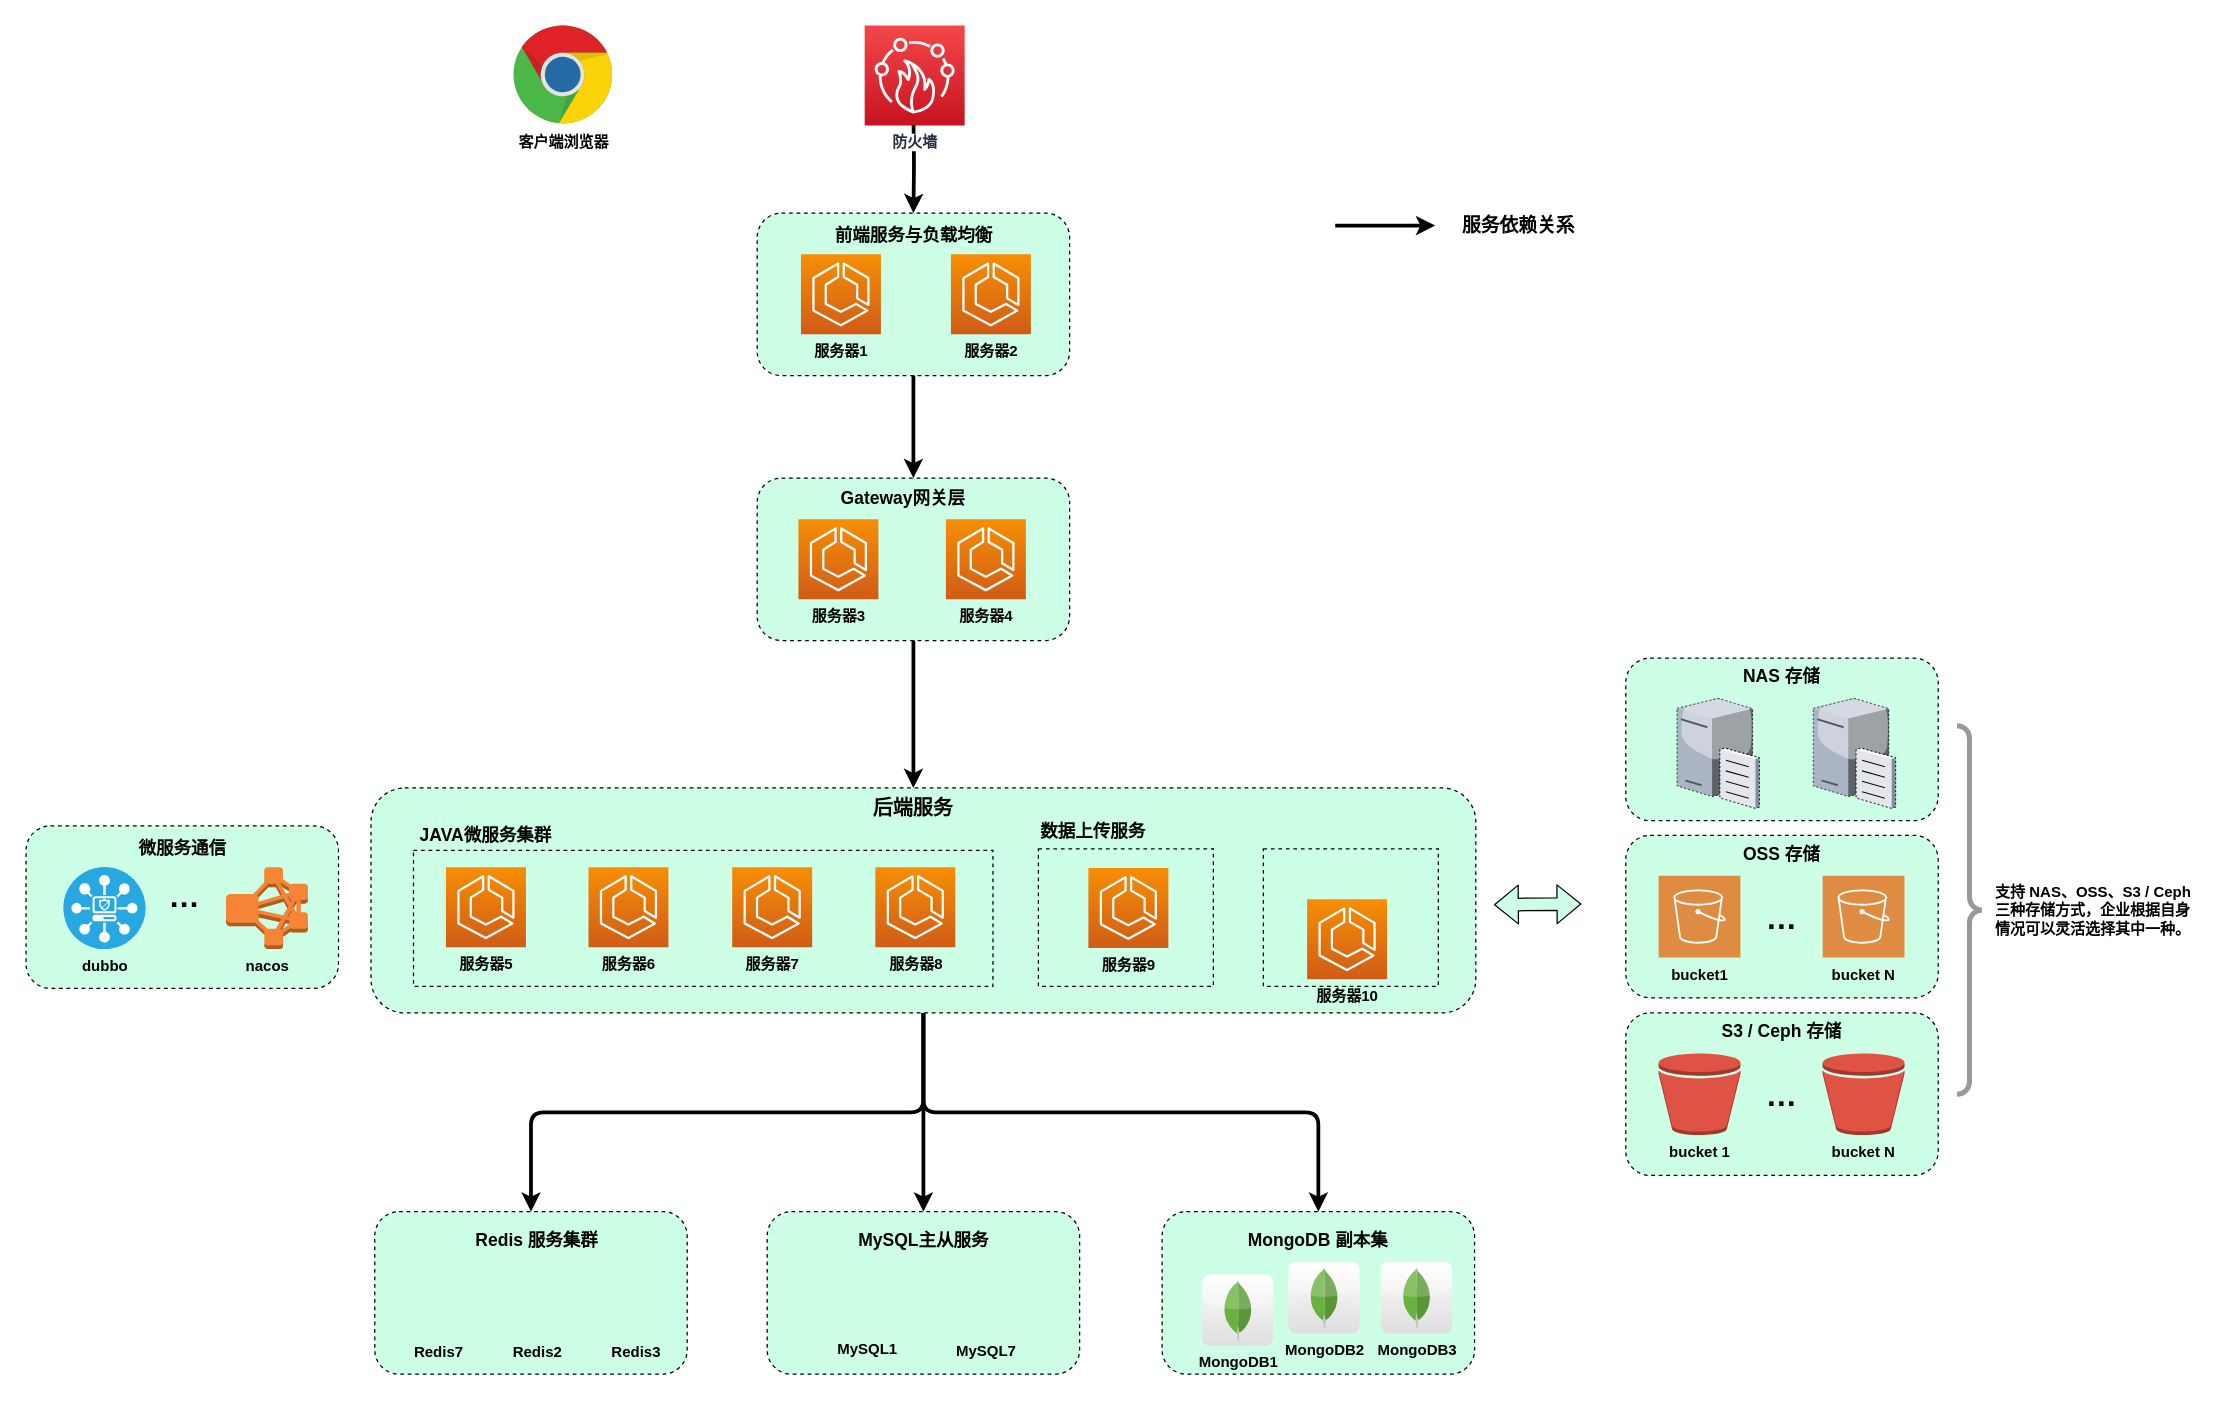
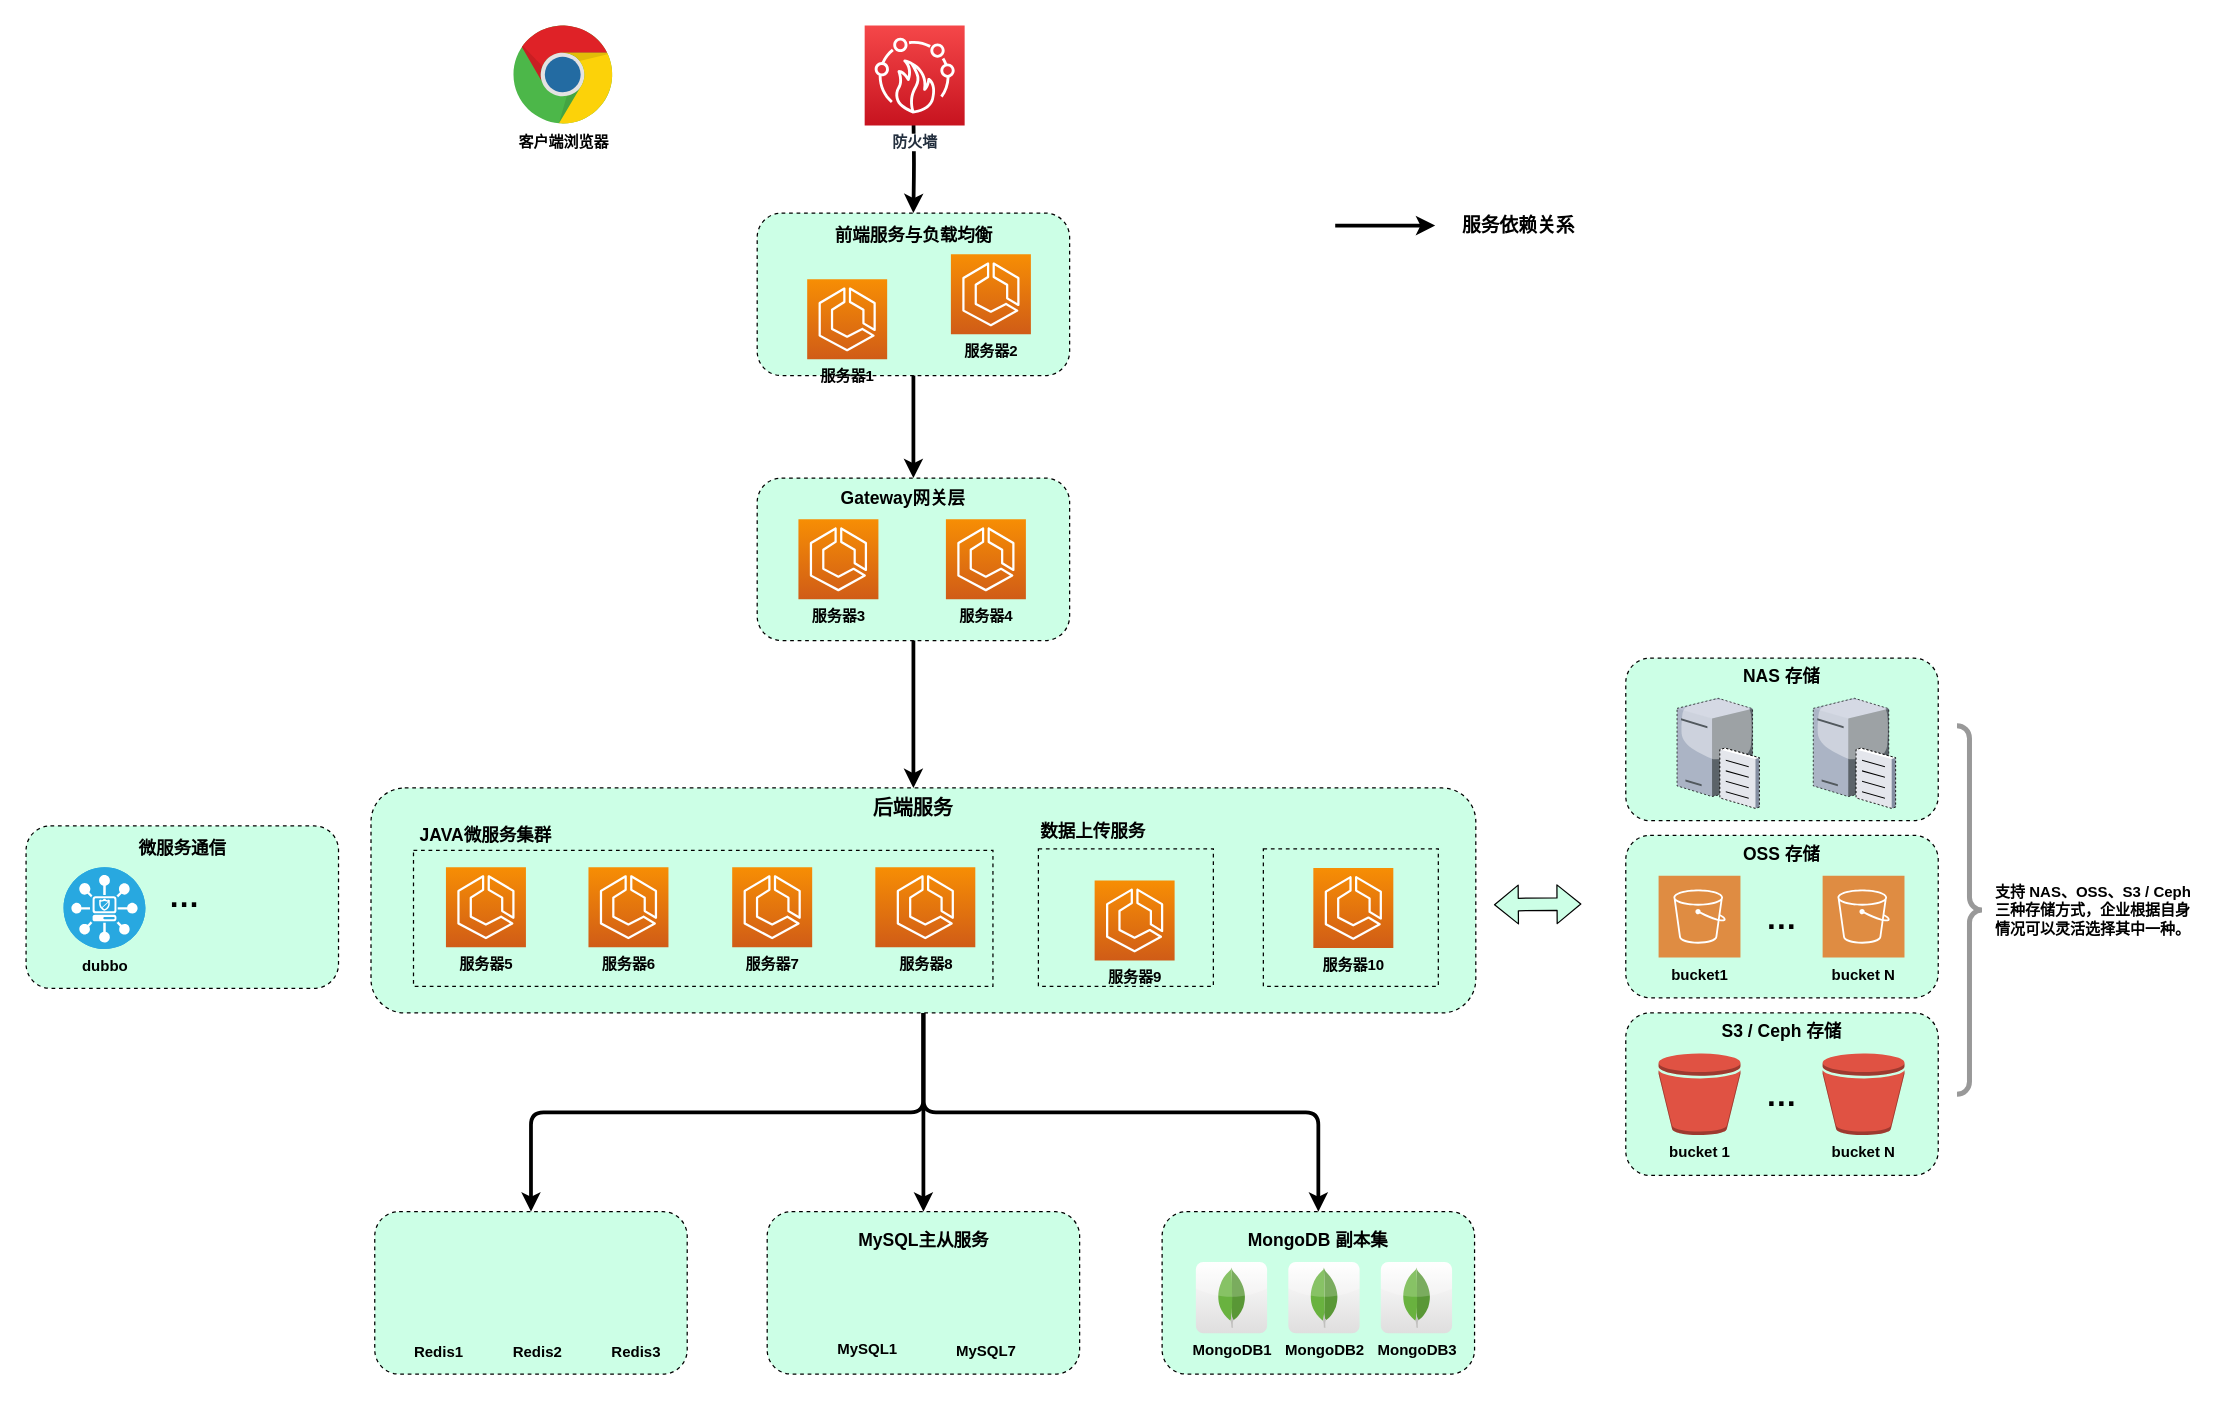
(841, 294) -> (847, 319)
(915, 907) -> (925, 907)
(267, 908) -> none
(1128, 908) -> (1134, 921)
(1347, 939) -> (1353, 908)
(537, 1240) -> none
(1238, 1310) -> (1231, 1298)
(439, 1353) -> (439, 1353)
